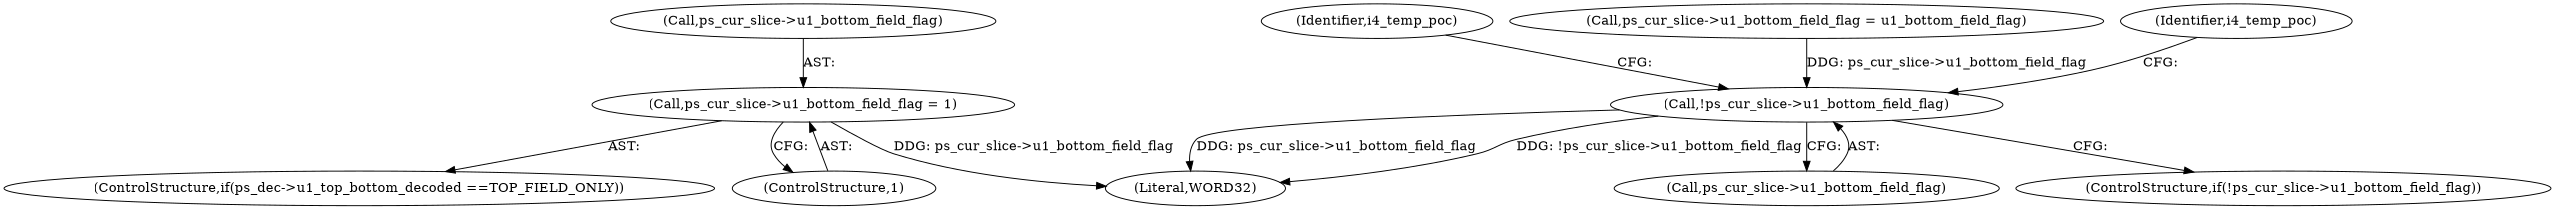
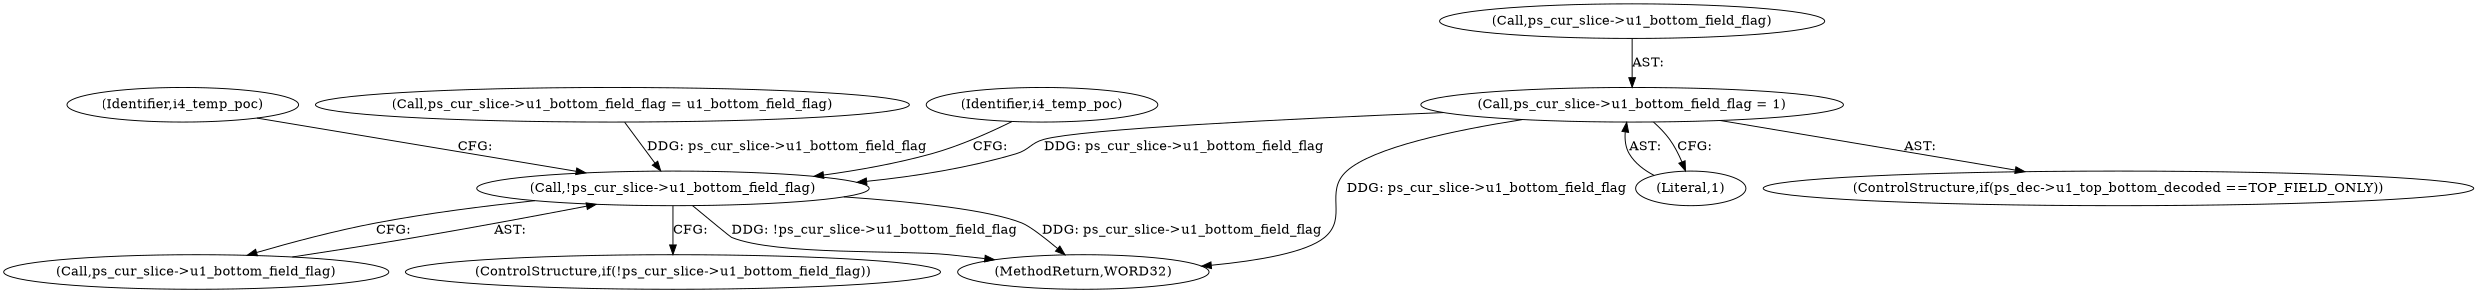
none -> (1152, 128)
(834, 188) -> (1691, 188)
(1195, 188) -> (1083, 272)
